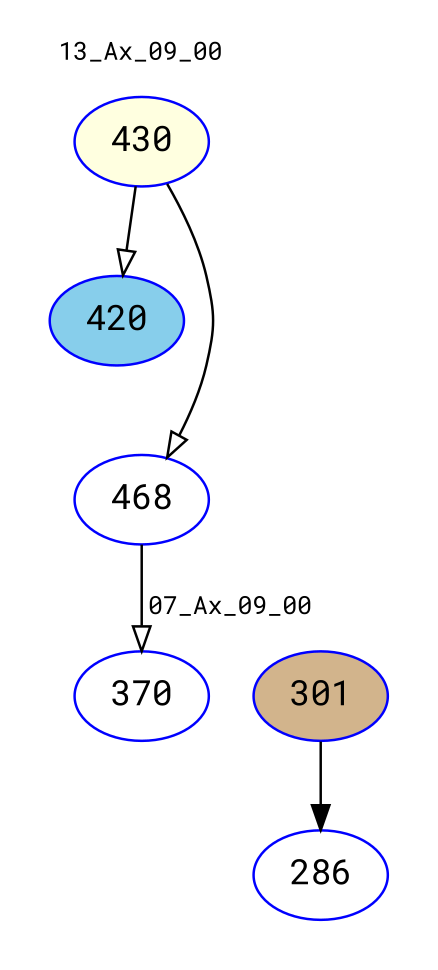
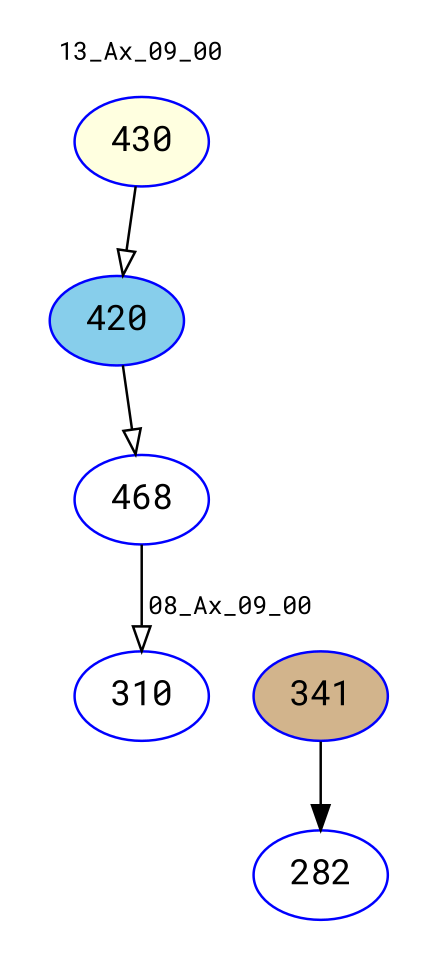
(212, 308) -> (127, 397)
(231, 608) -> (231, 608)
(142, 696) -> (142, 696)
(321, 696) -> (321, 696)
(321, 875) -> (321, 875)
